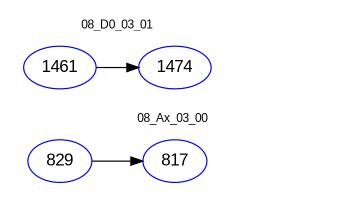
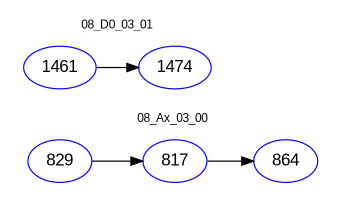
none -> (286, 161)
